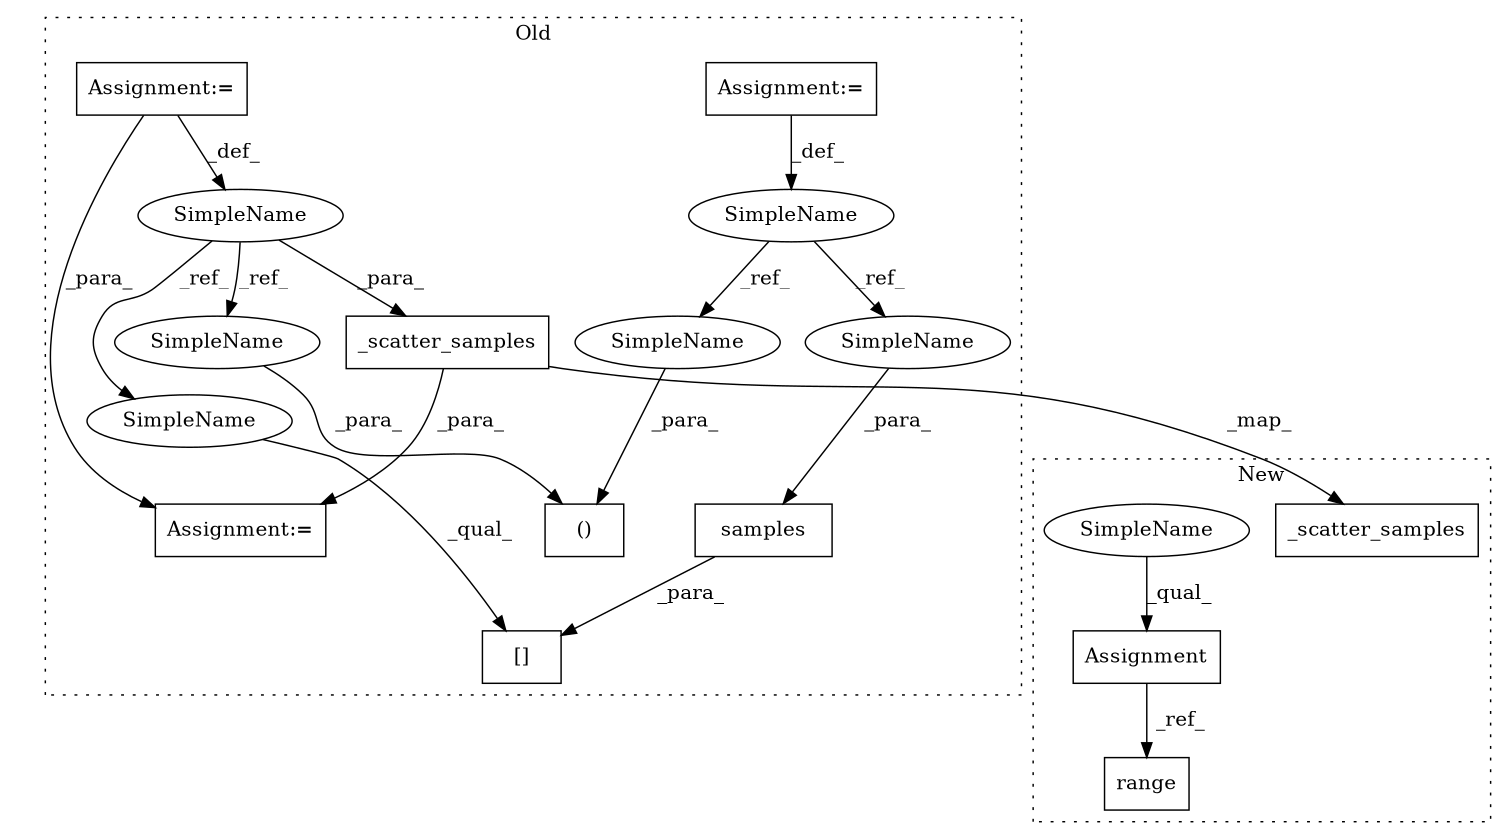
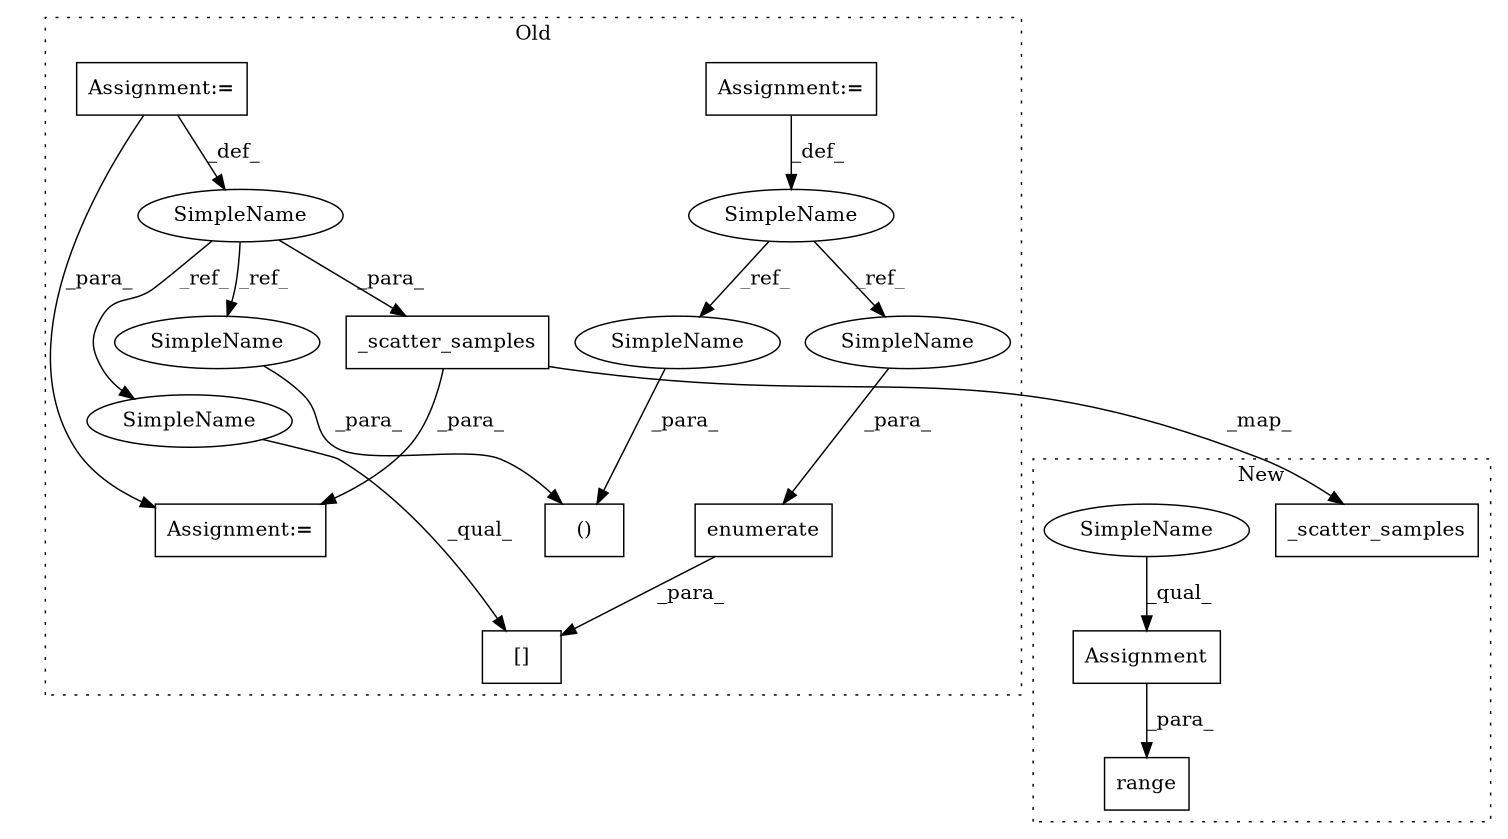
(764, 530) -> (764, 530)
(1180, 720) -> (1180, 720)
